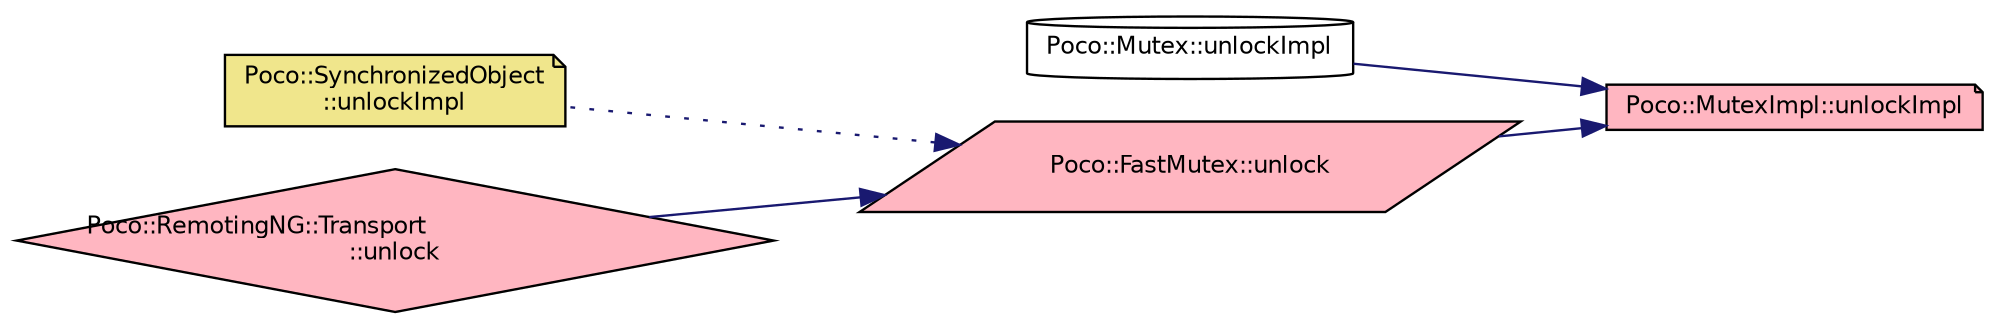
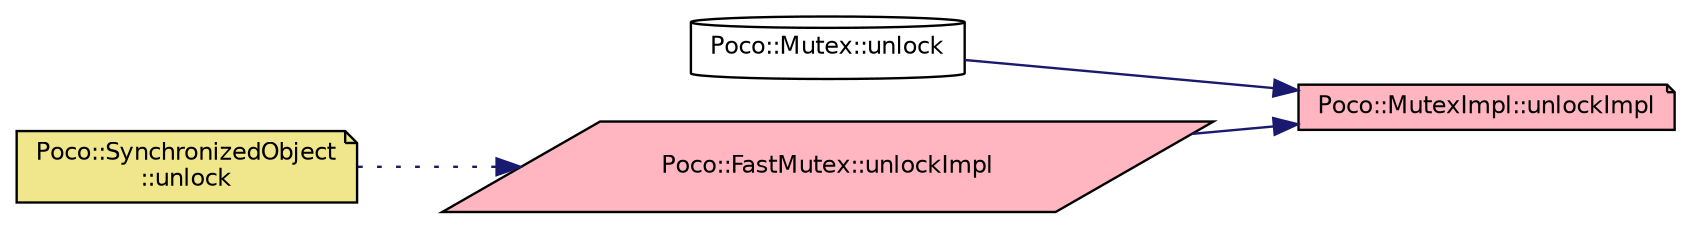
(1190, 48) -> (828, 48)
(395, 91) -> (187, 167)
(1190, 167) -> (828, 167)
(395, 241) -> none
